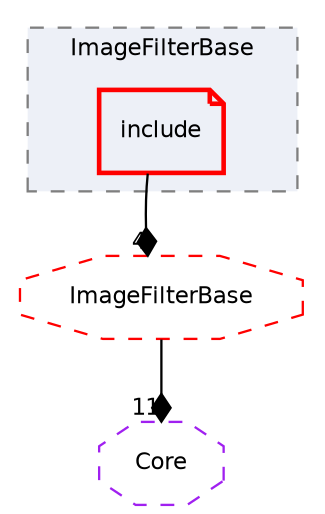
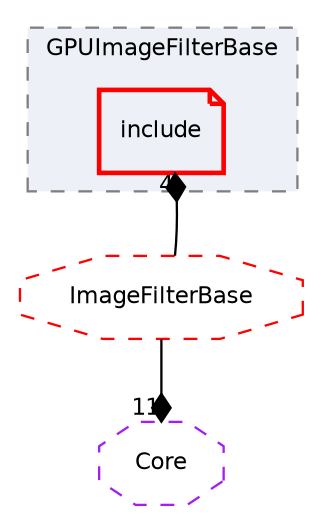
(163, 50) -> (163, 50)
(146, 206) -> (177, 229)
